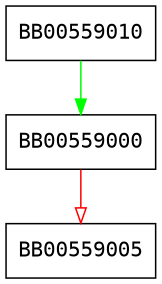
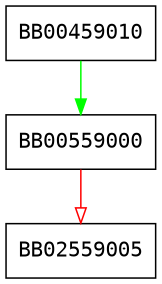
(81, 33) -> (81, 33)
(81, 251) -> (81, 251)
